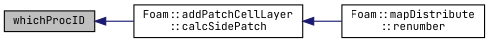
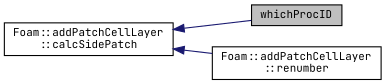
(120, 21) -> (218, 24)
(413, 21) -> (297, 63)
